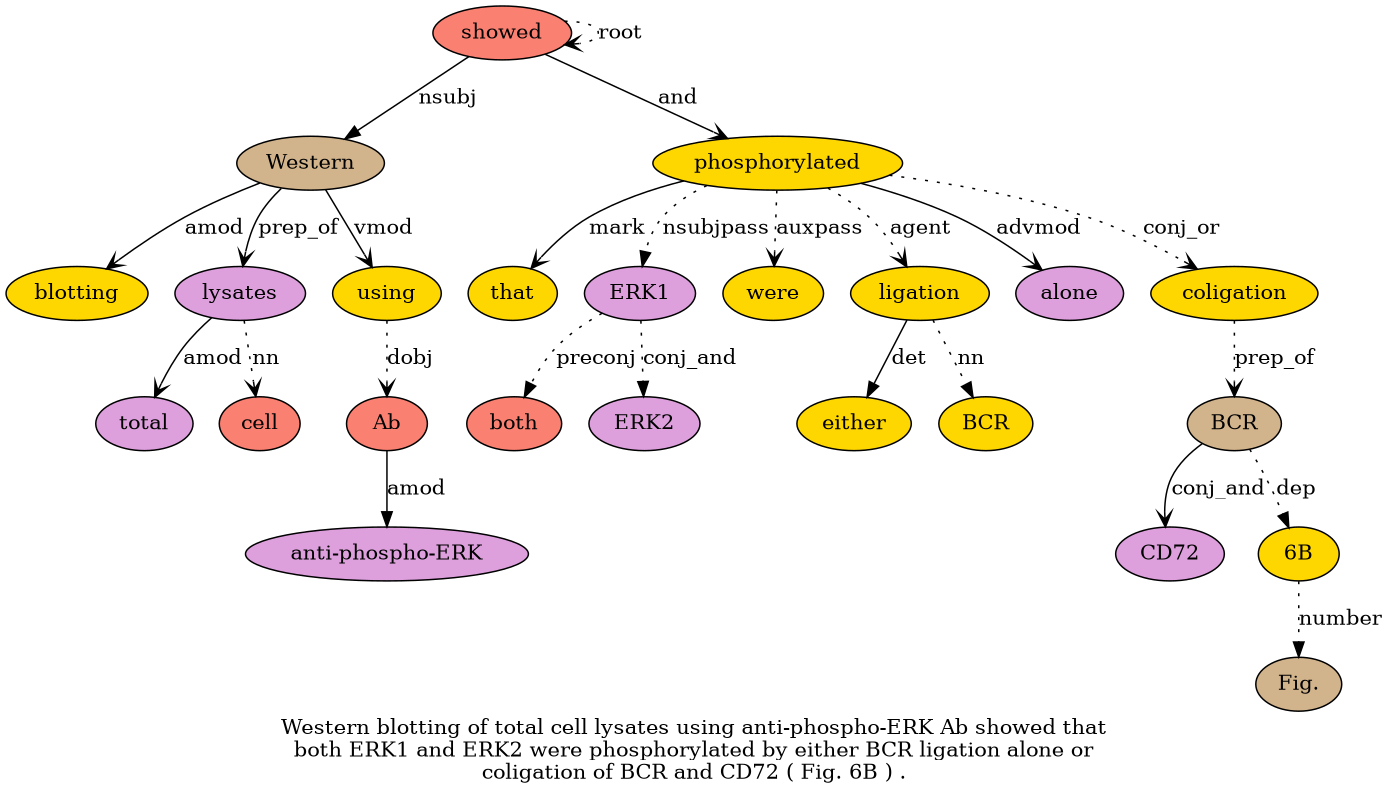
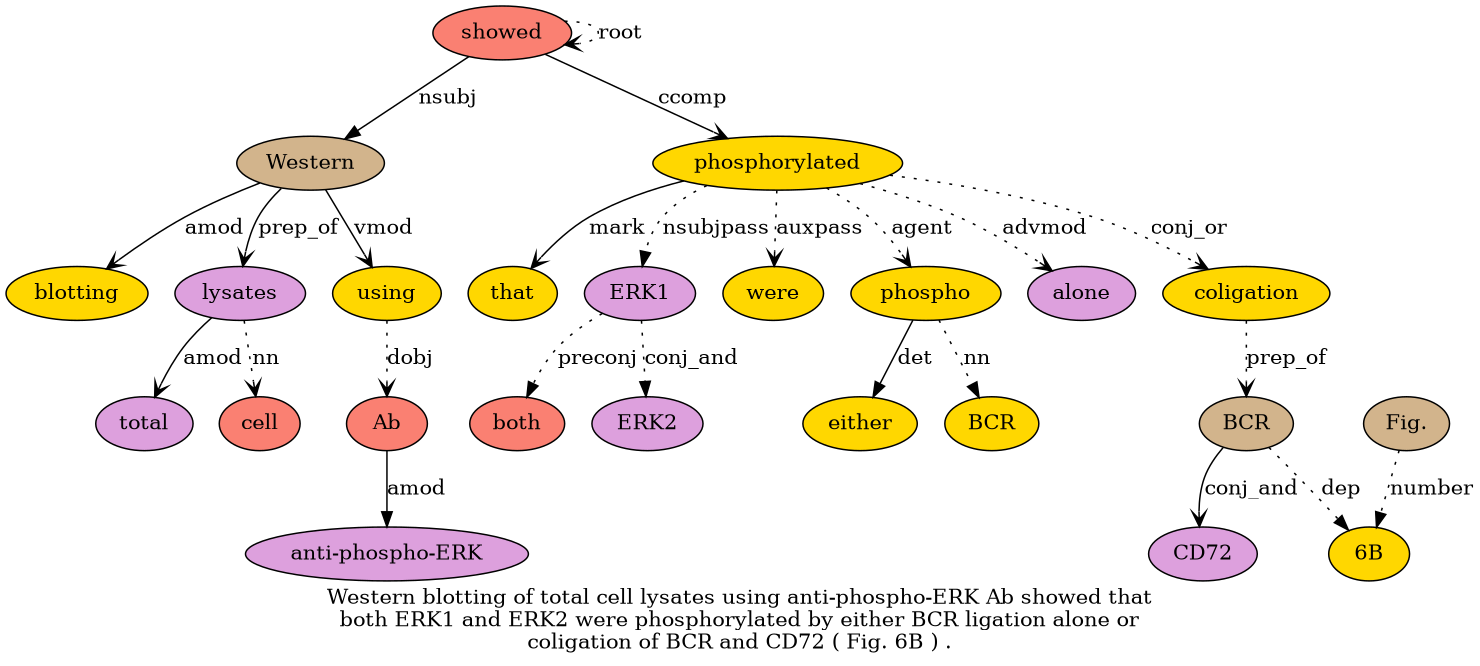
(678, 98) -> (692, 98)
(949, 214) -> (953, 215)
(920, 293) -> (926, 293)
(1299, 612) -> (1390, 482)
